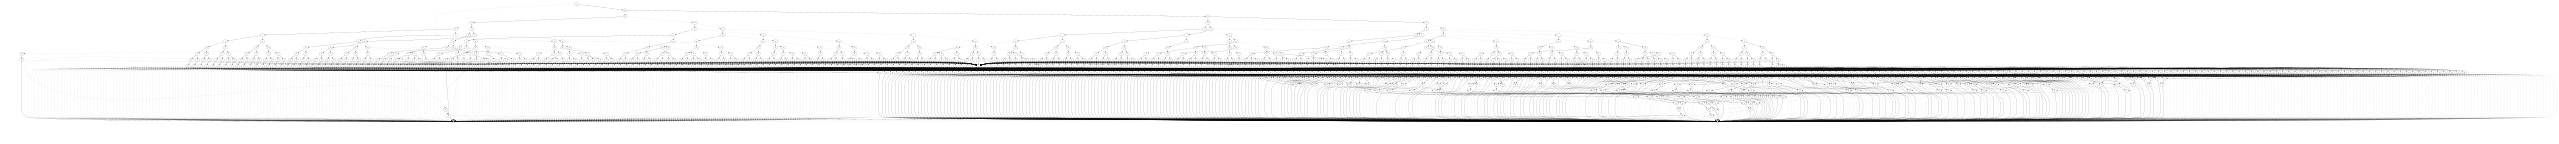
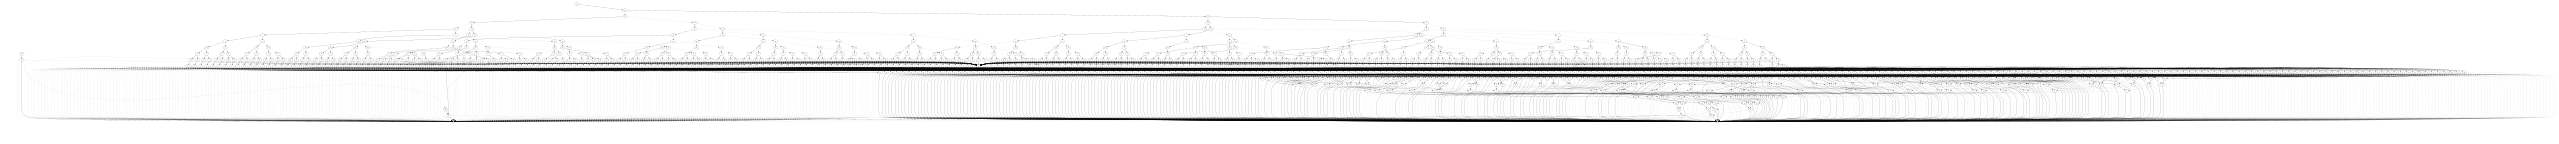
(424, 48) -> none
